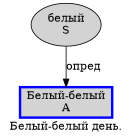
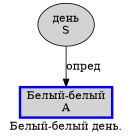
(66, 25) -> (66, 25)
